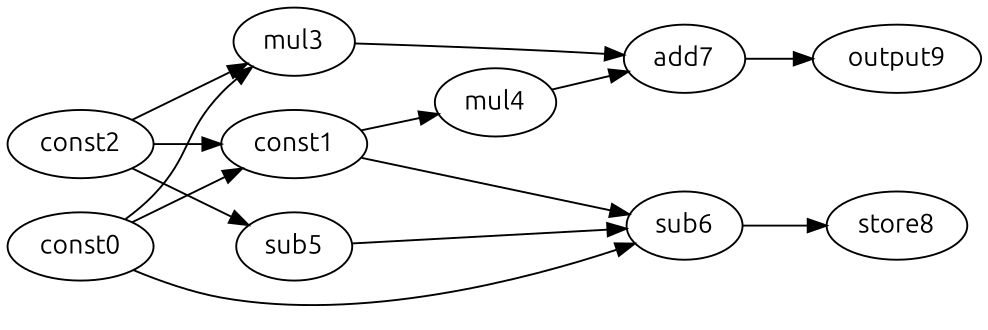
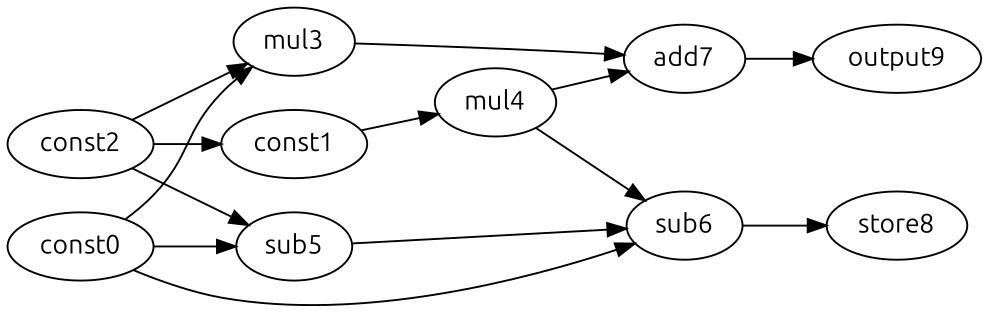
(486, 184) -> (582, 159)
(174, 202) -> (185, 246)
